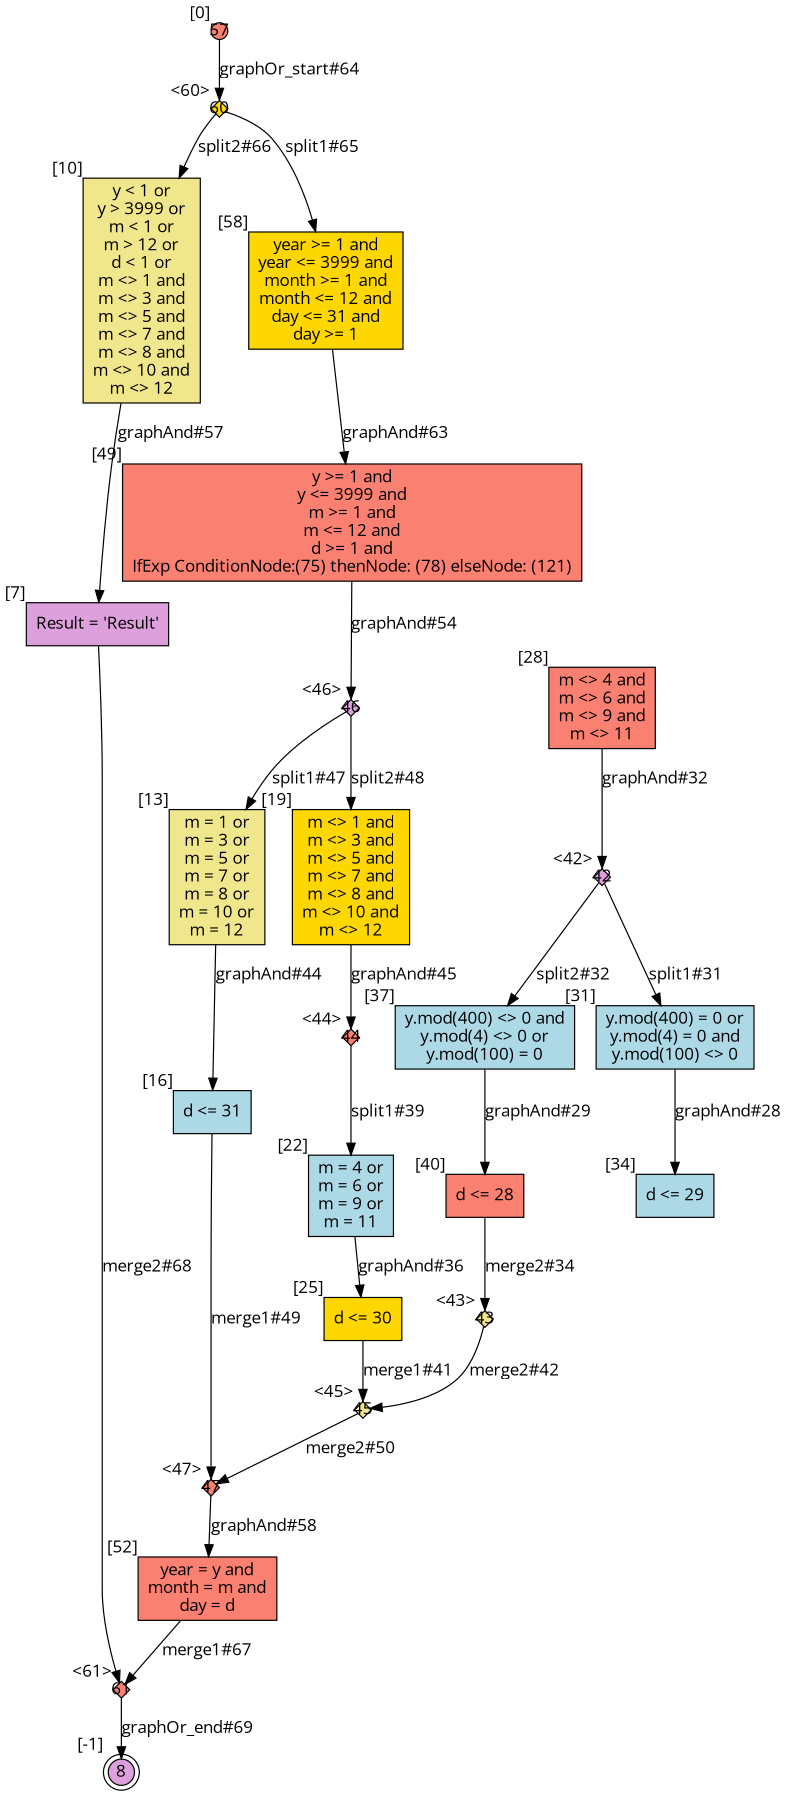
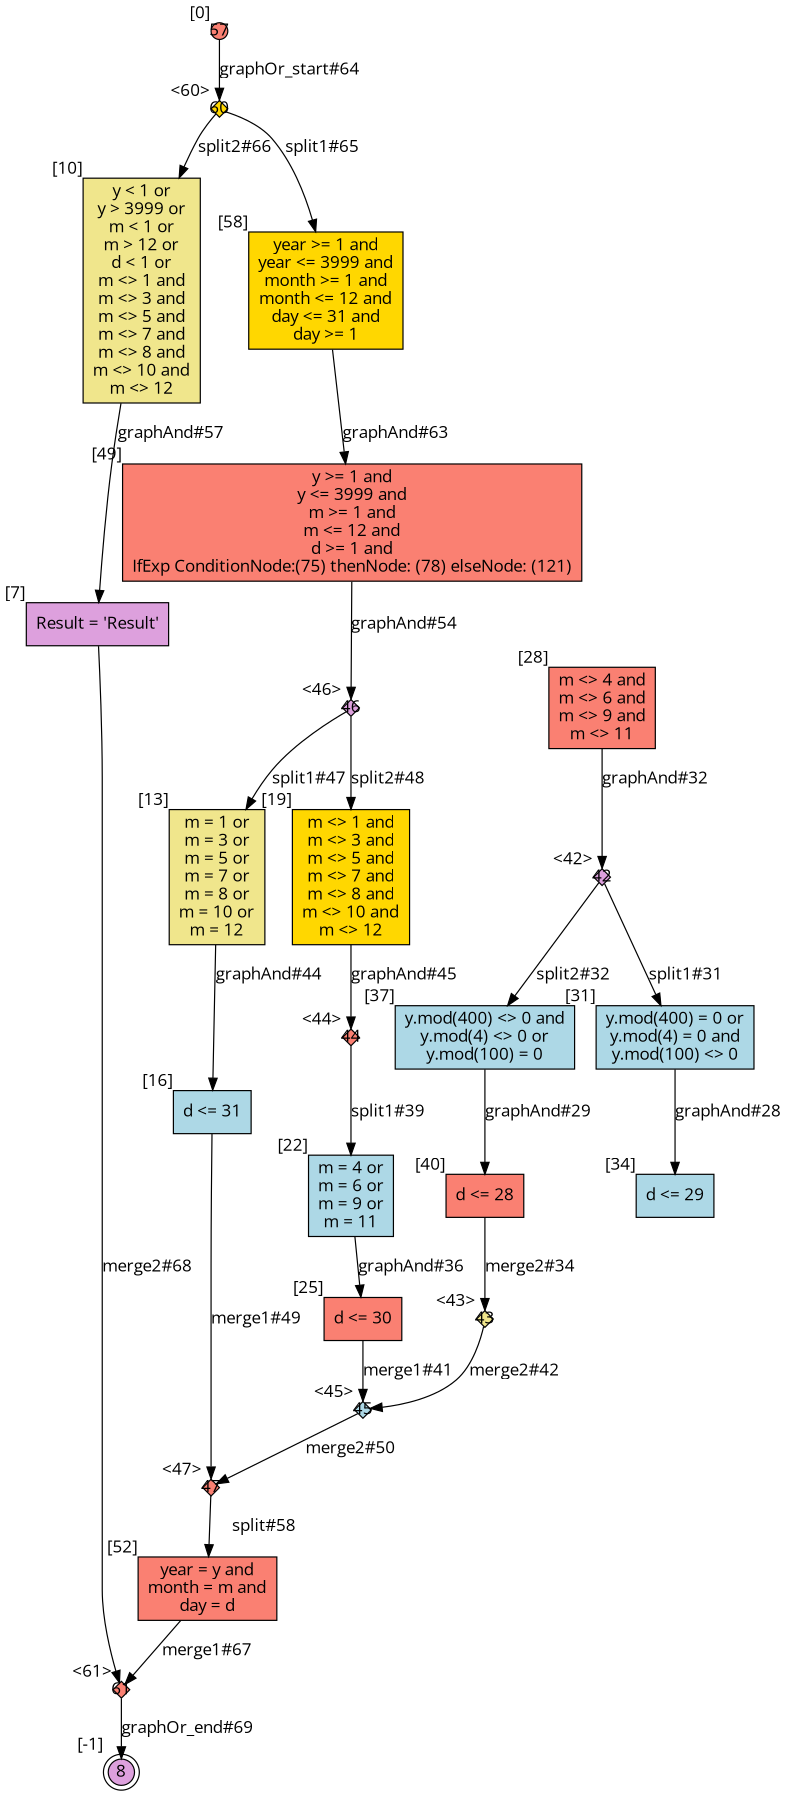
(363, 1319) -> (363, 1319)
(363, 1410) -> (363, 1410)
(264, 1526) -> (264, 1526)
